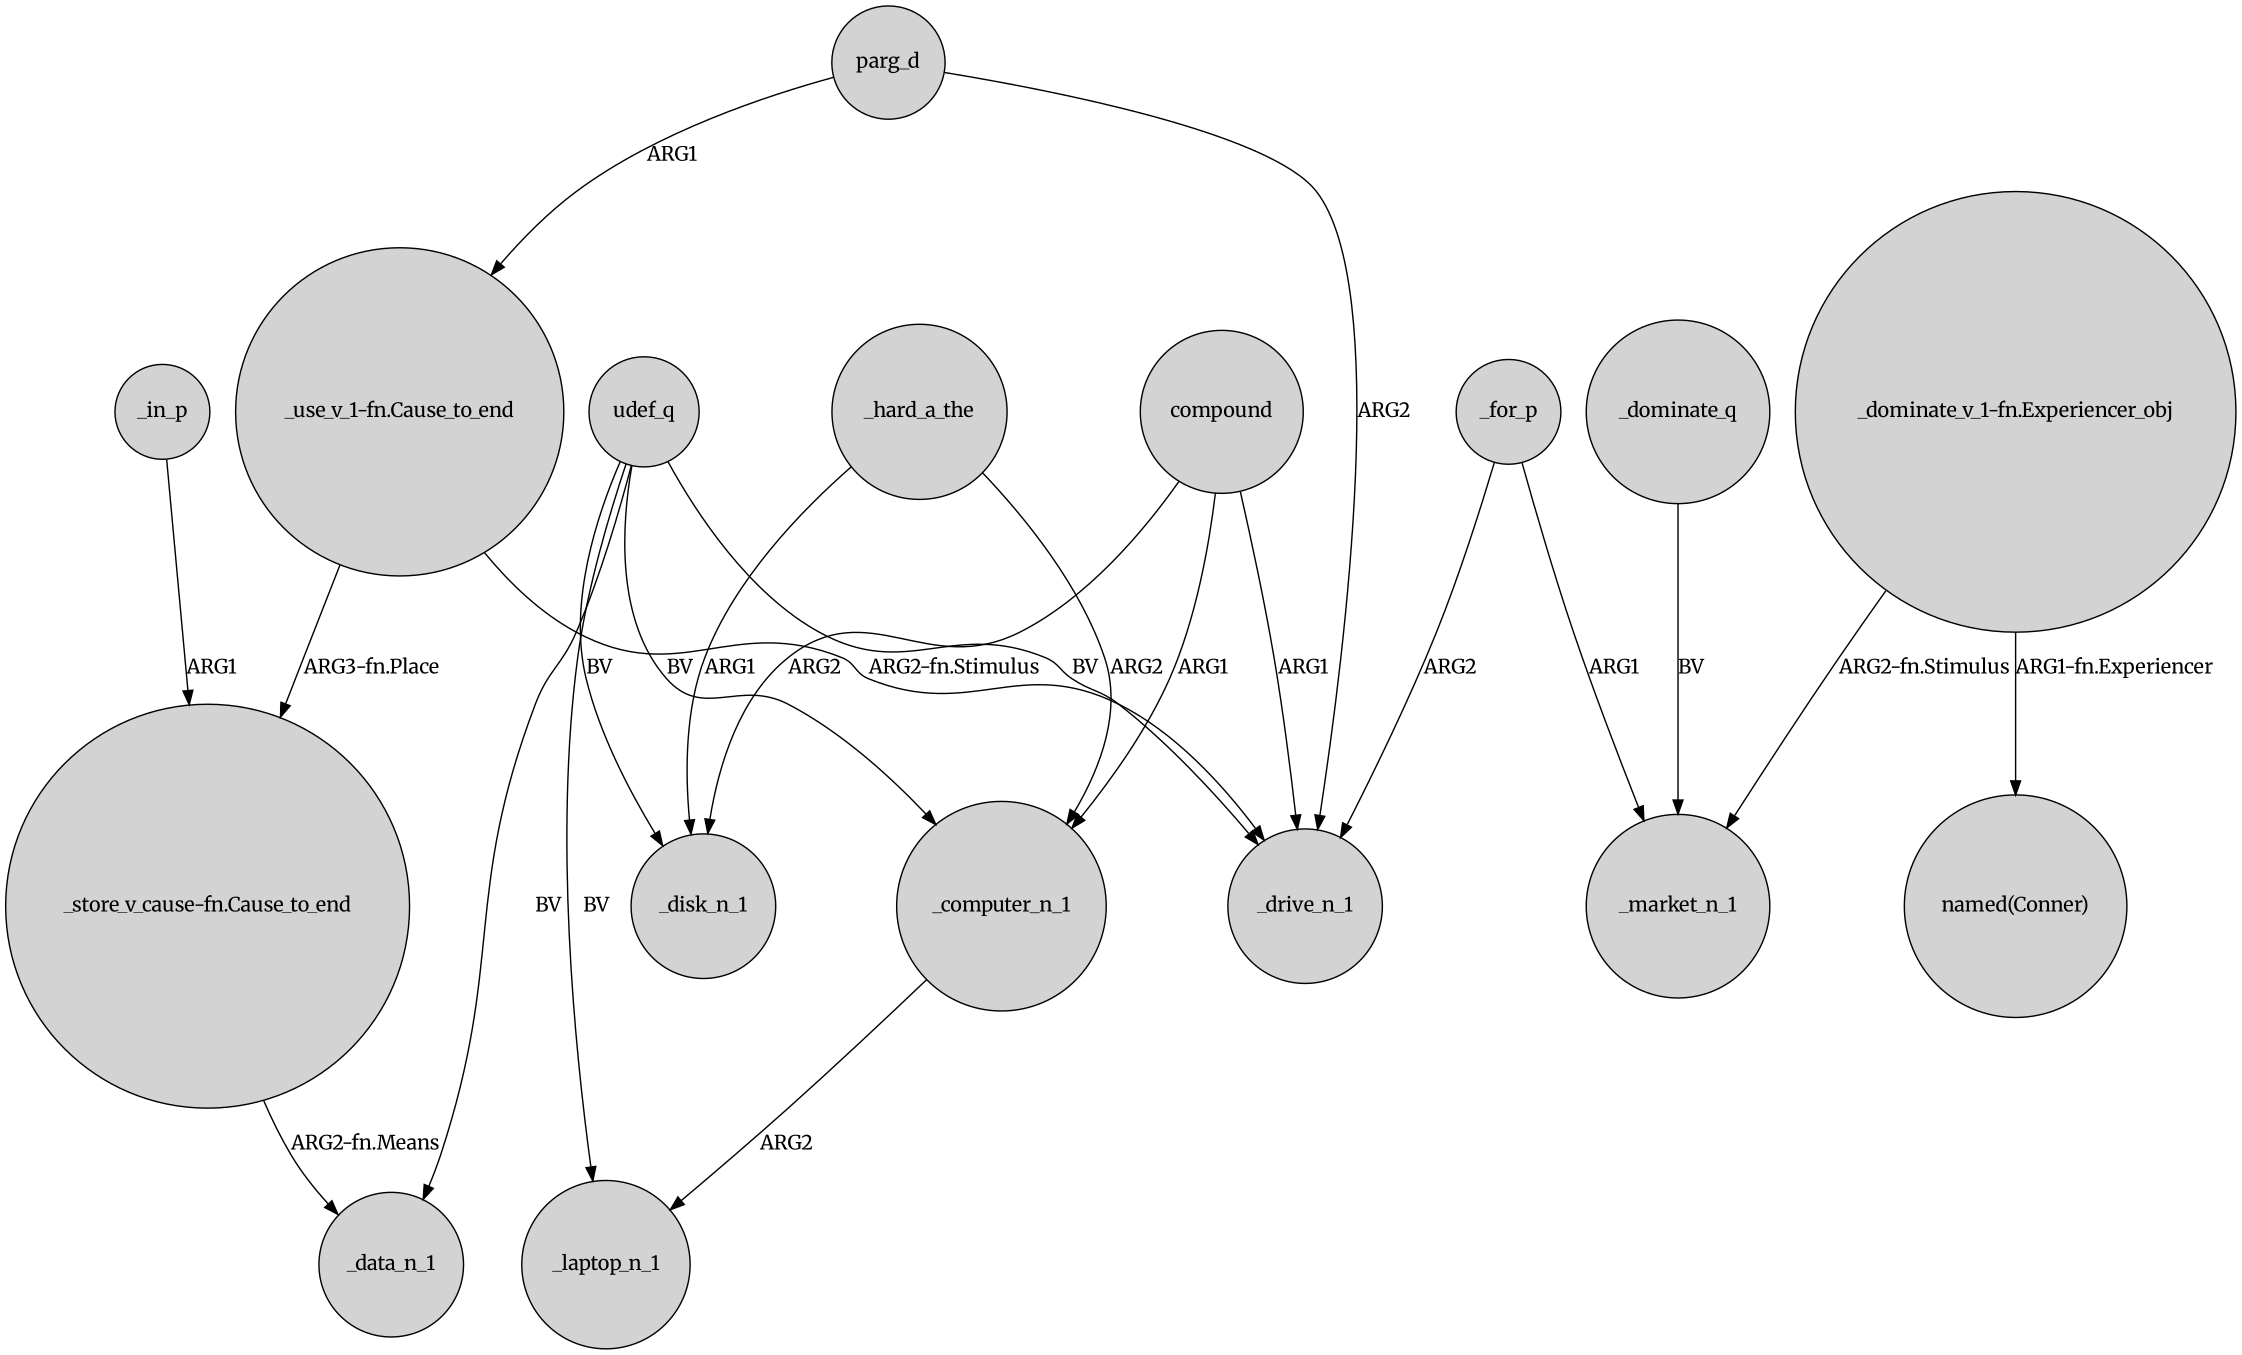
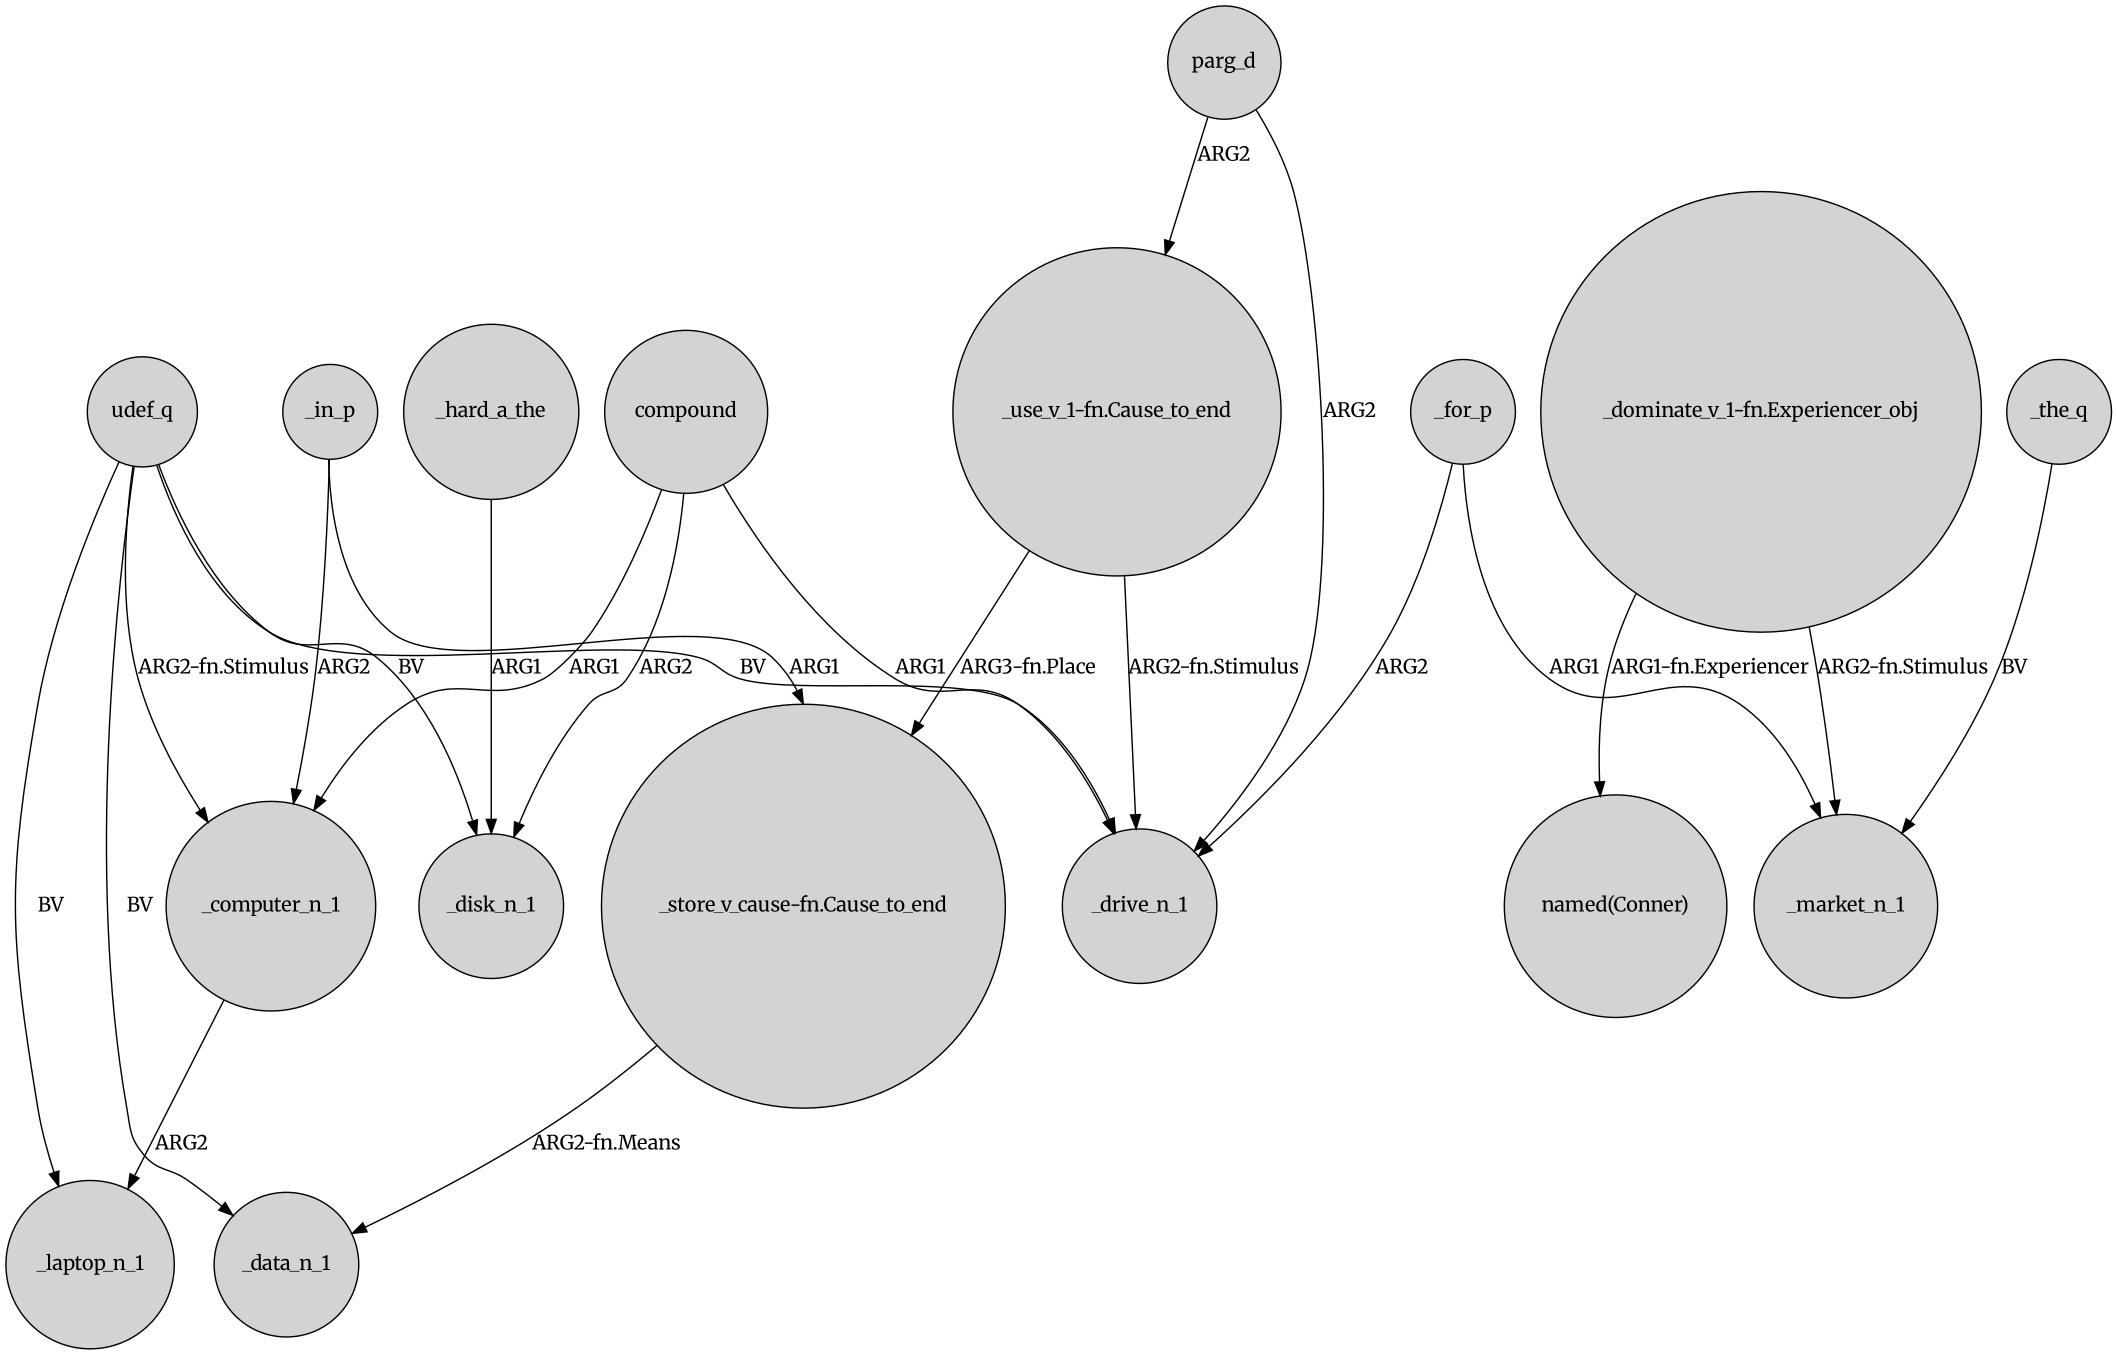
(672, 156) -> (1224, 156)
(1678, 412) -> (2059, 412)
(1093, 629) -> (320, 626)
(680, 668) -> (224, 668)
